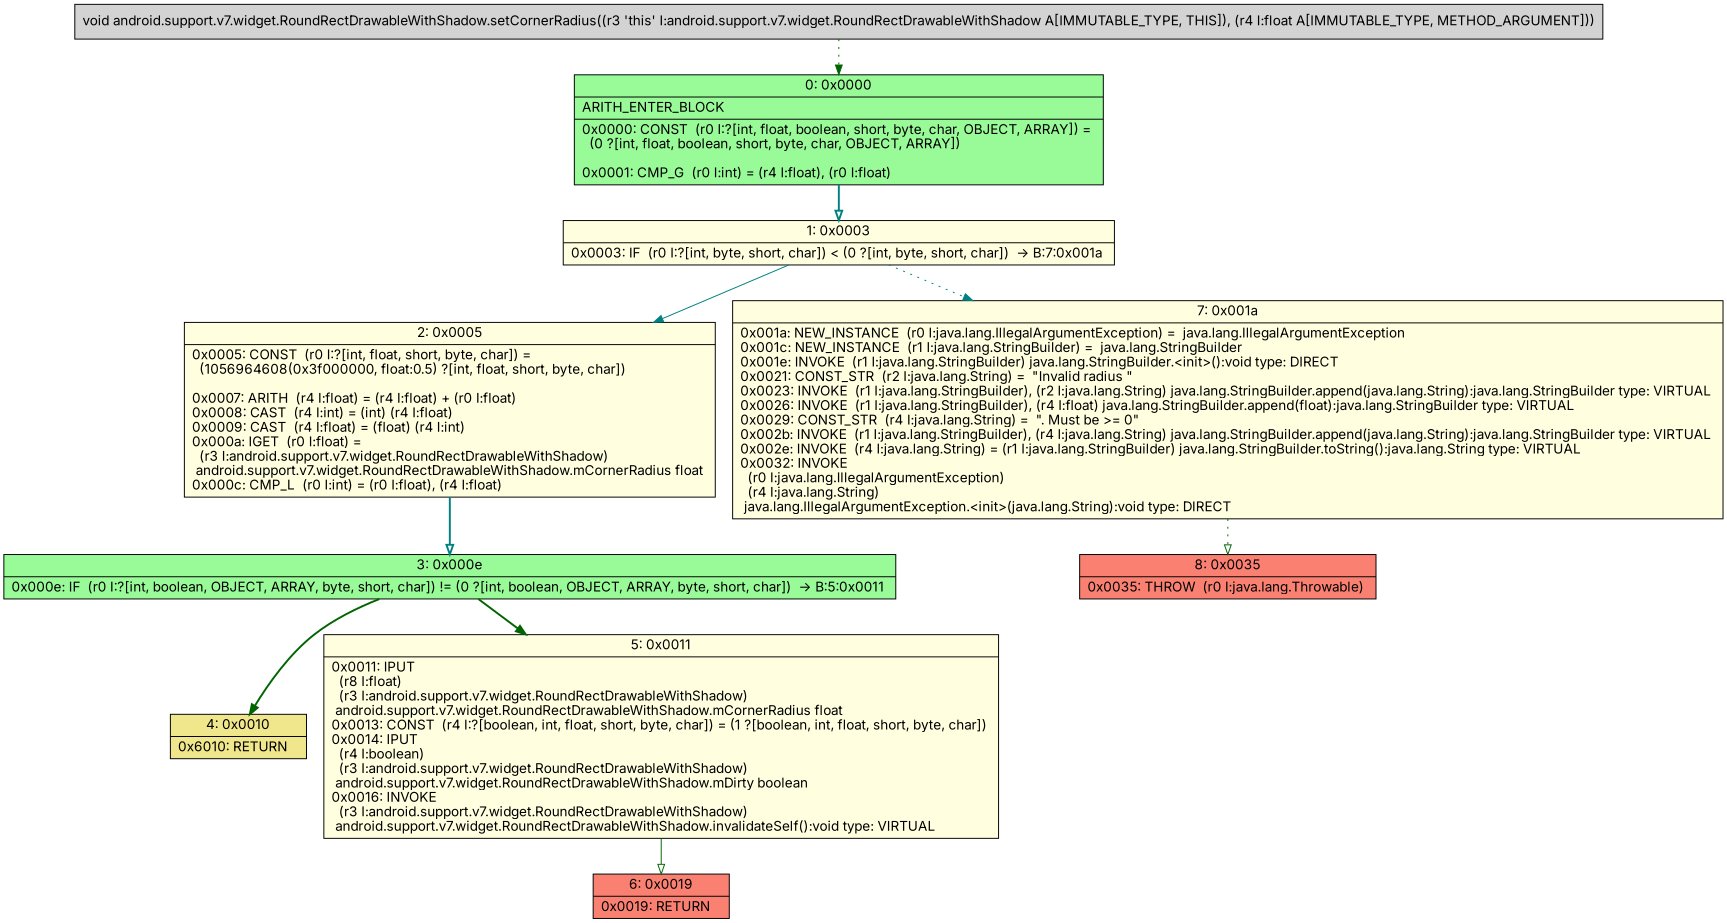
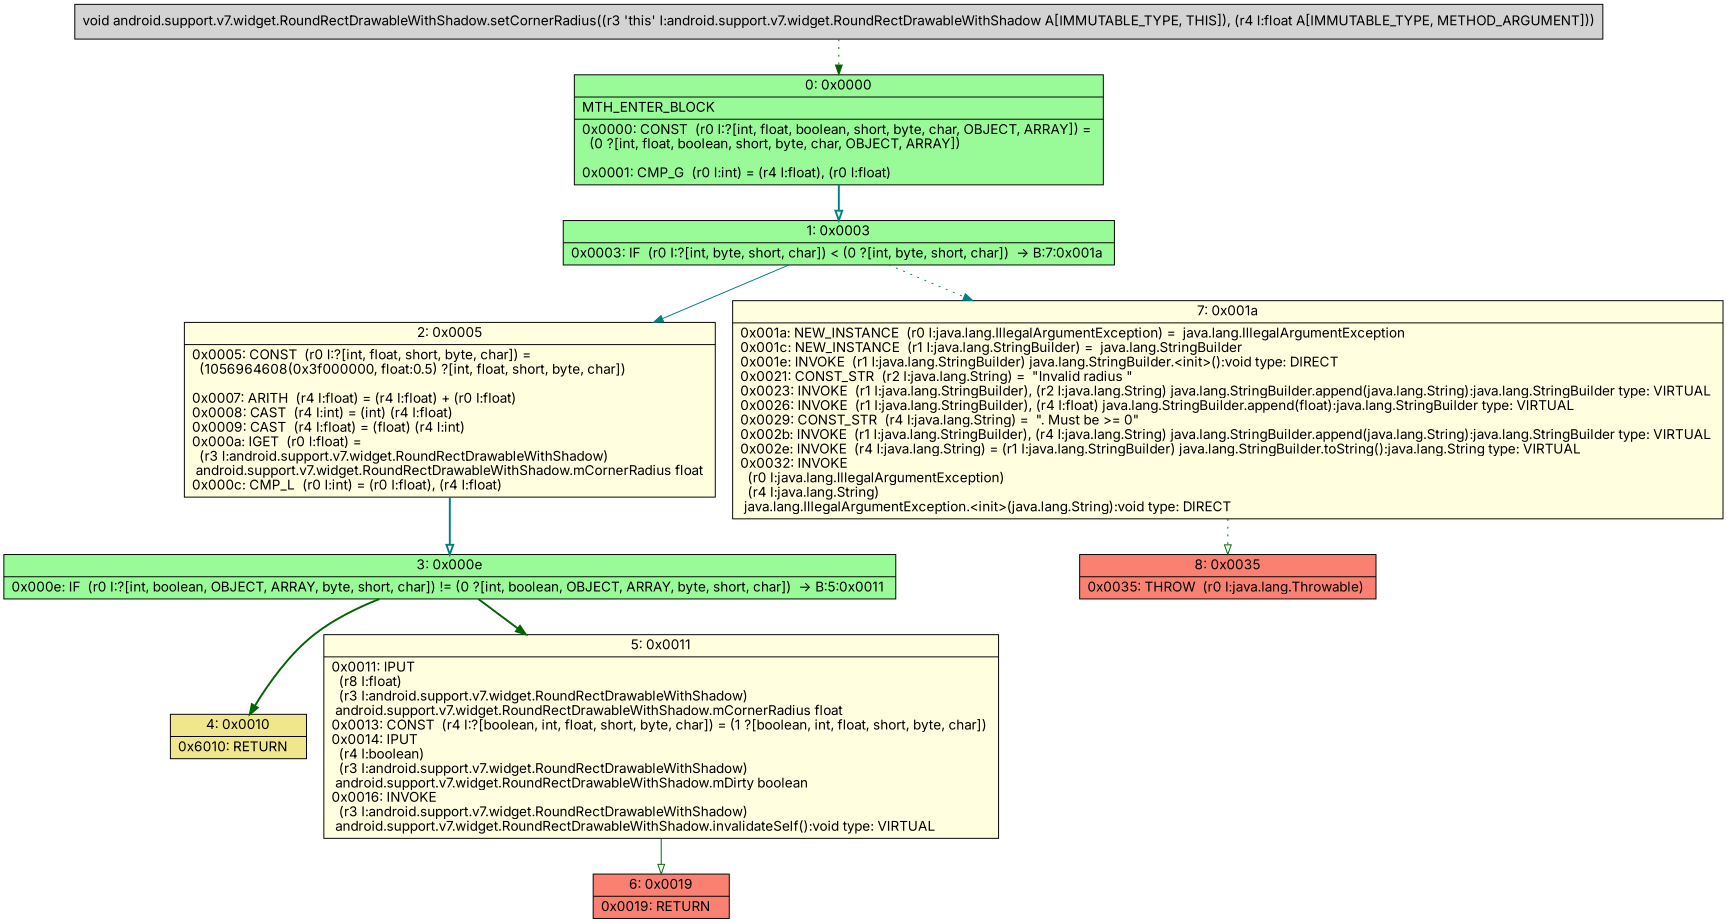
(653, 108) -> (649, 108)
(839, 243) -> (839, 243)
